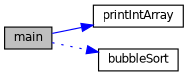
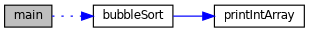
(67, 30) -> (188, 16)
